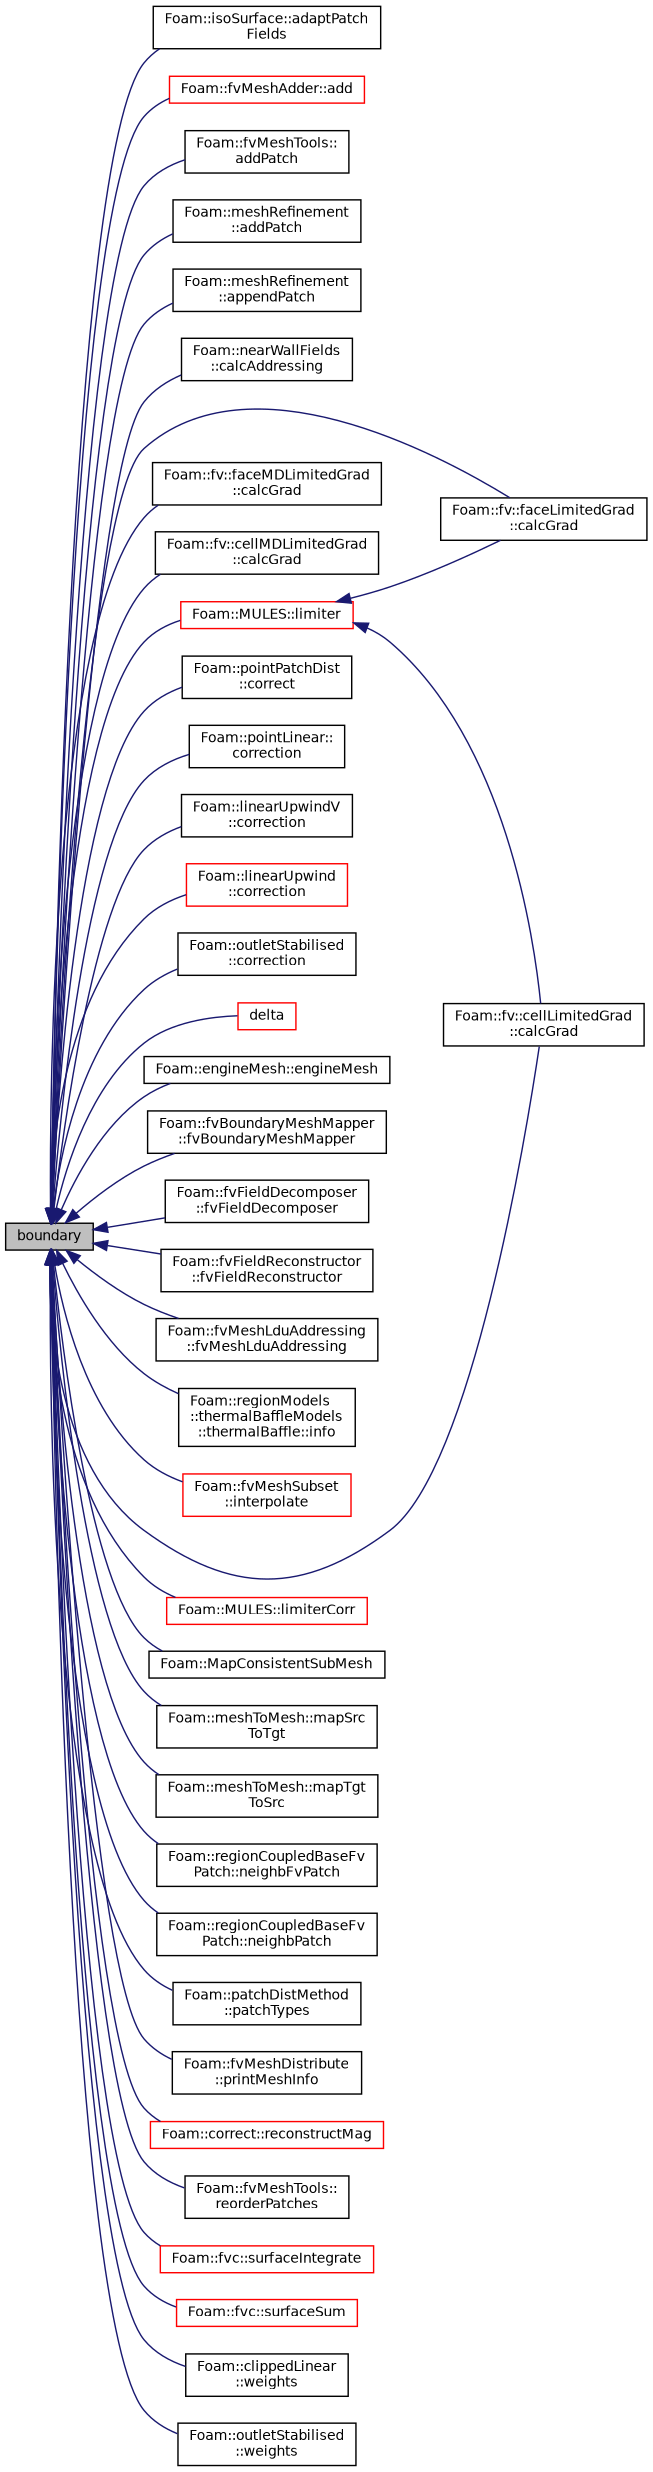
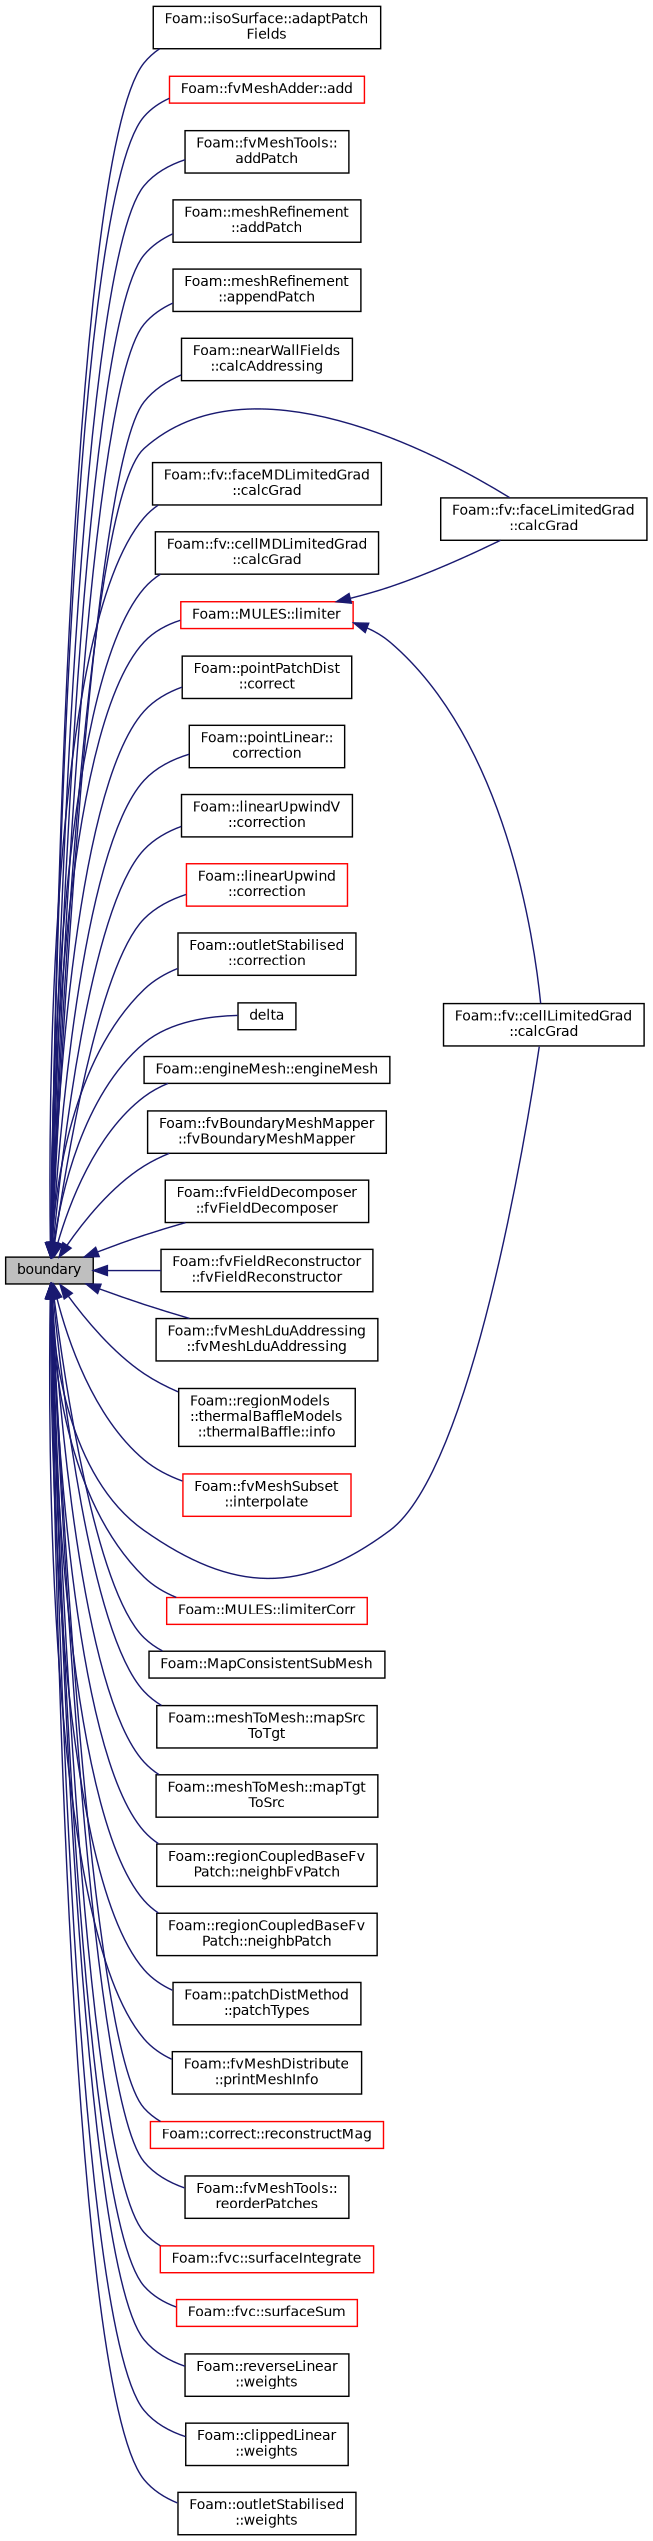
(267, 1016) -> (267, 1016)
none -> (267, 2375)
